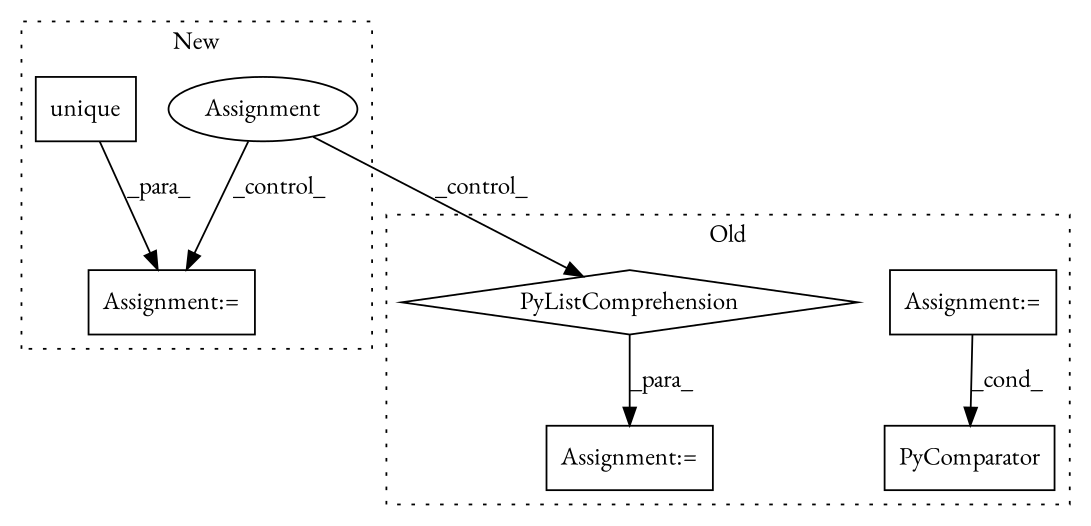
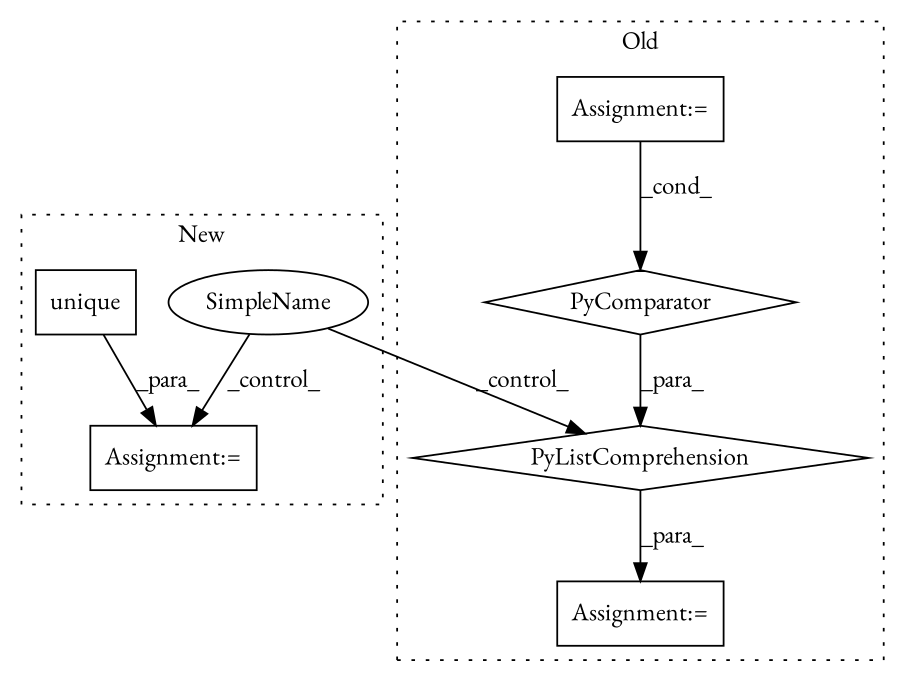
(263, 109) -> (268, 302)
none -> (640, 371)
(970, 458) -> (640, 302)
